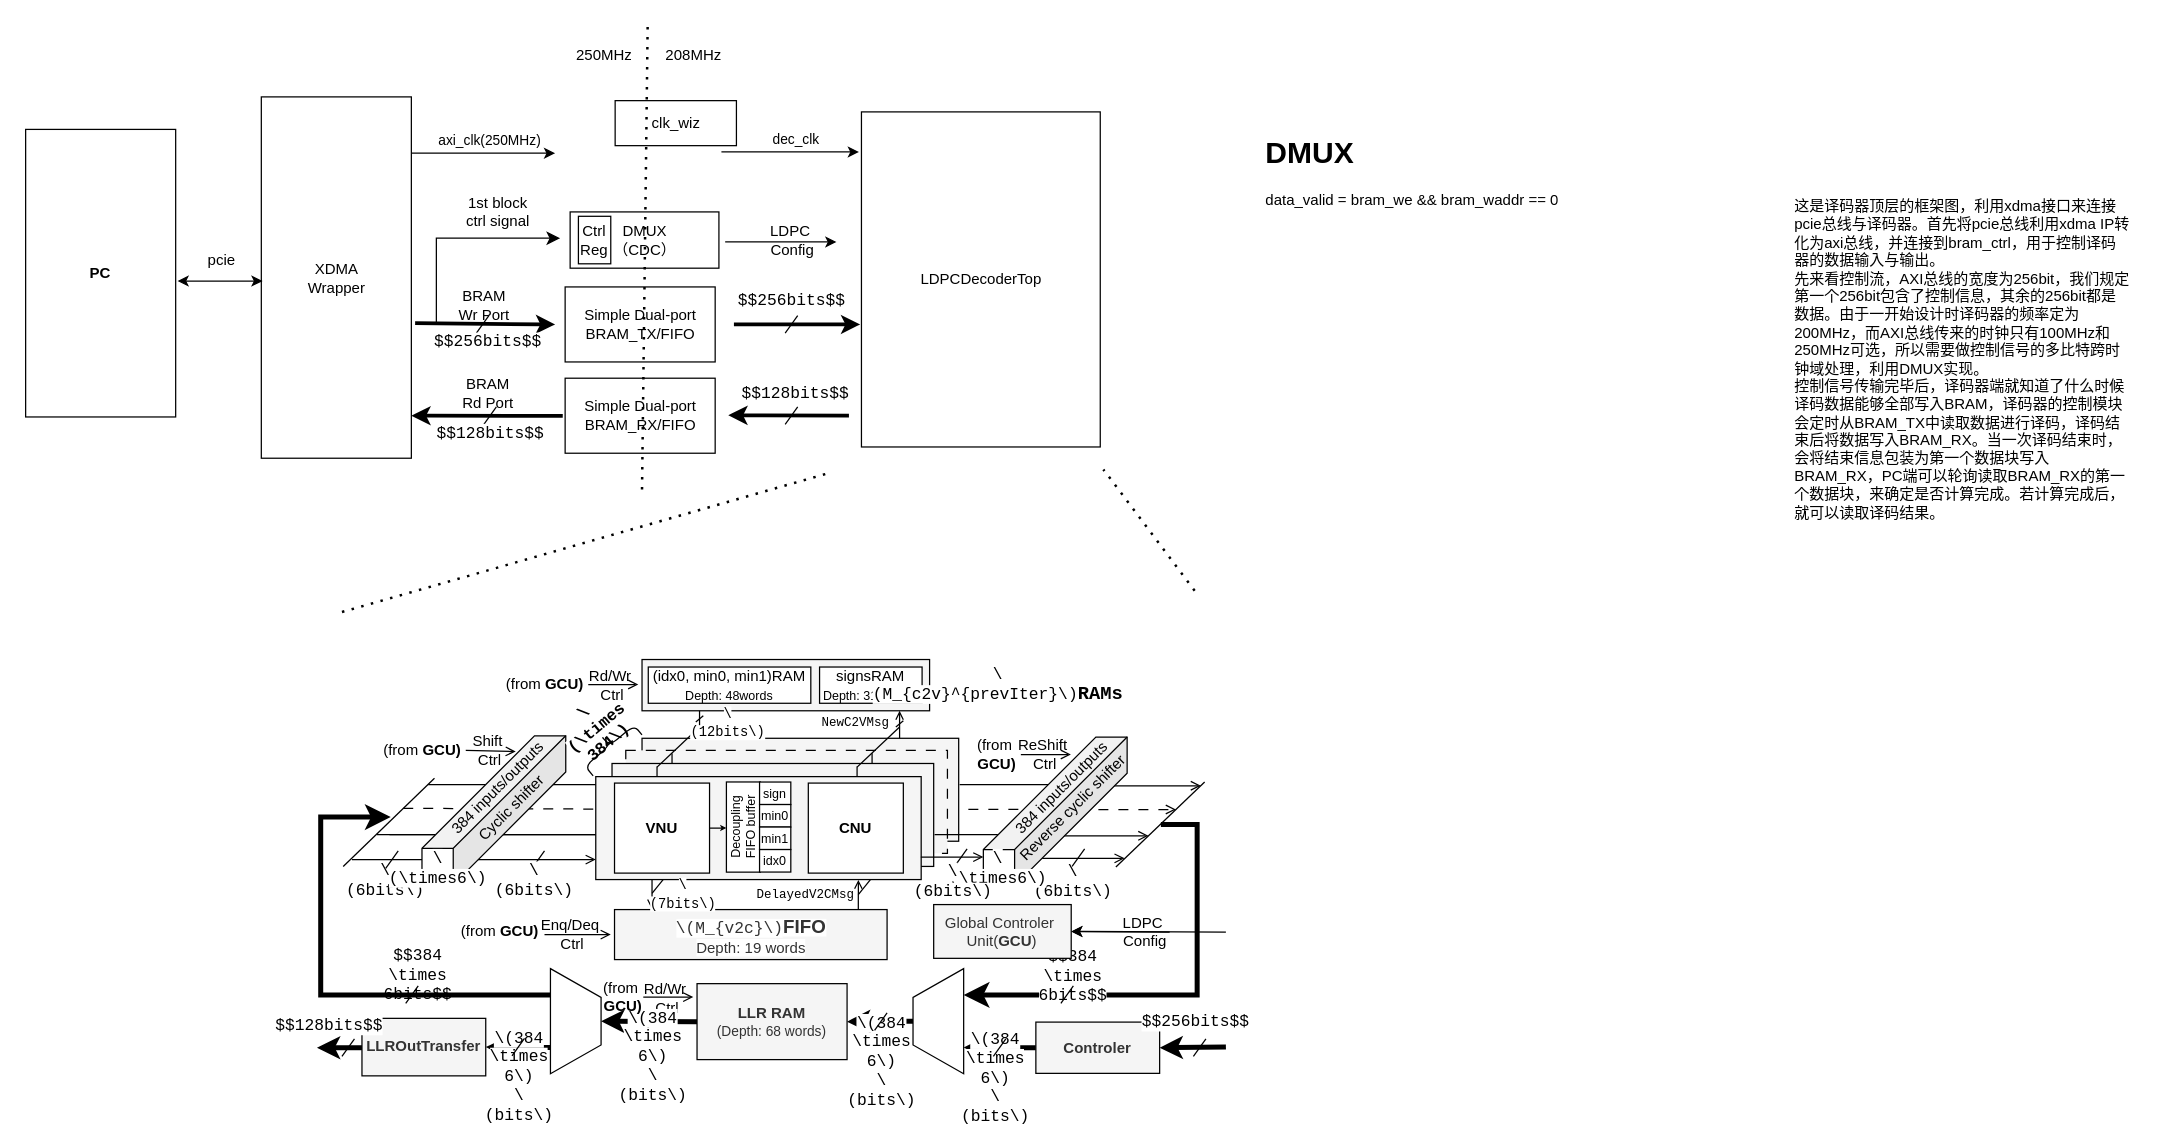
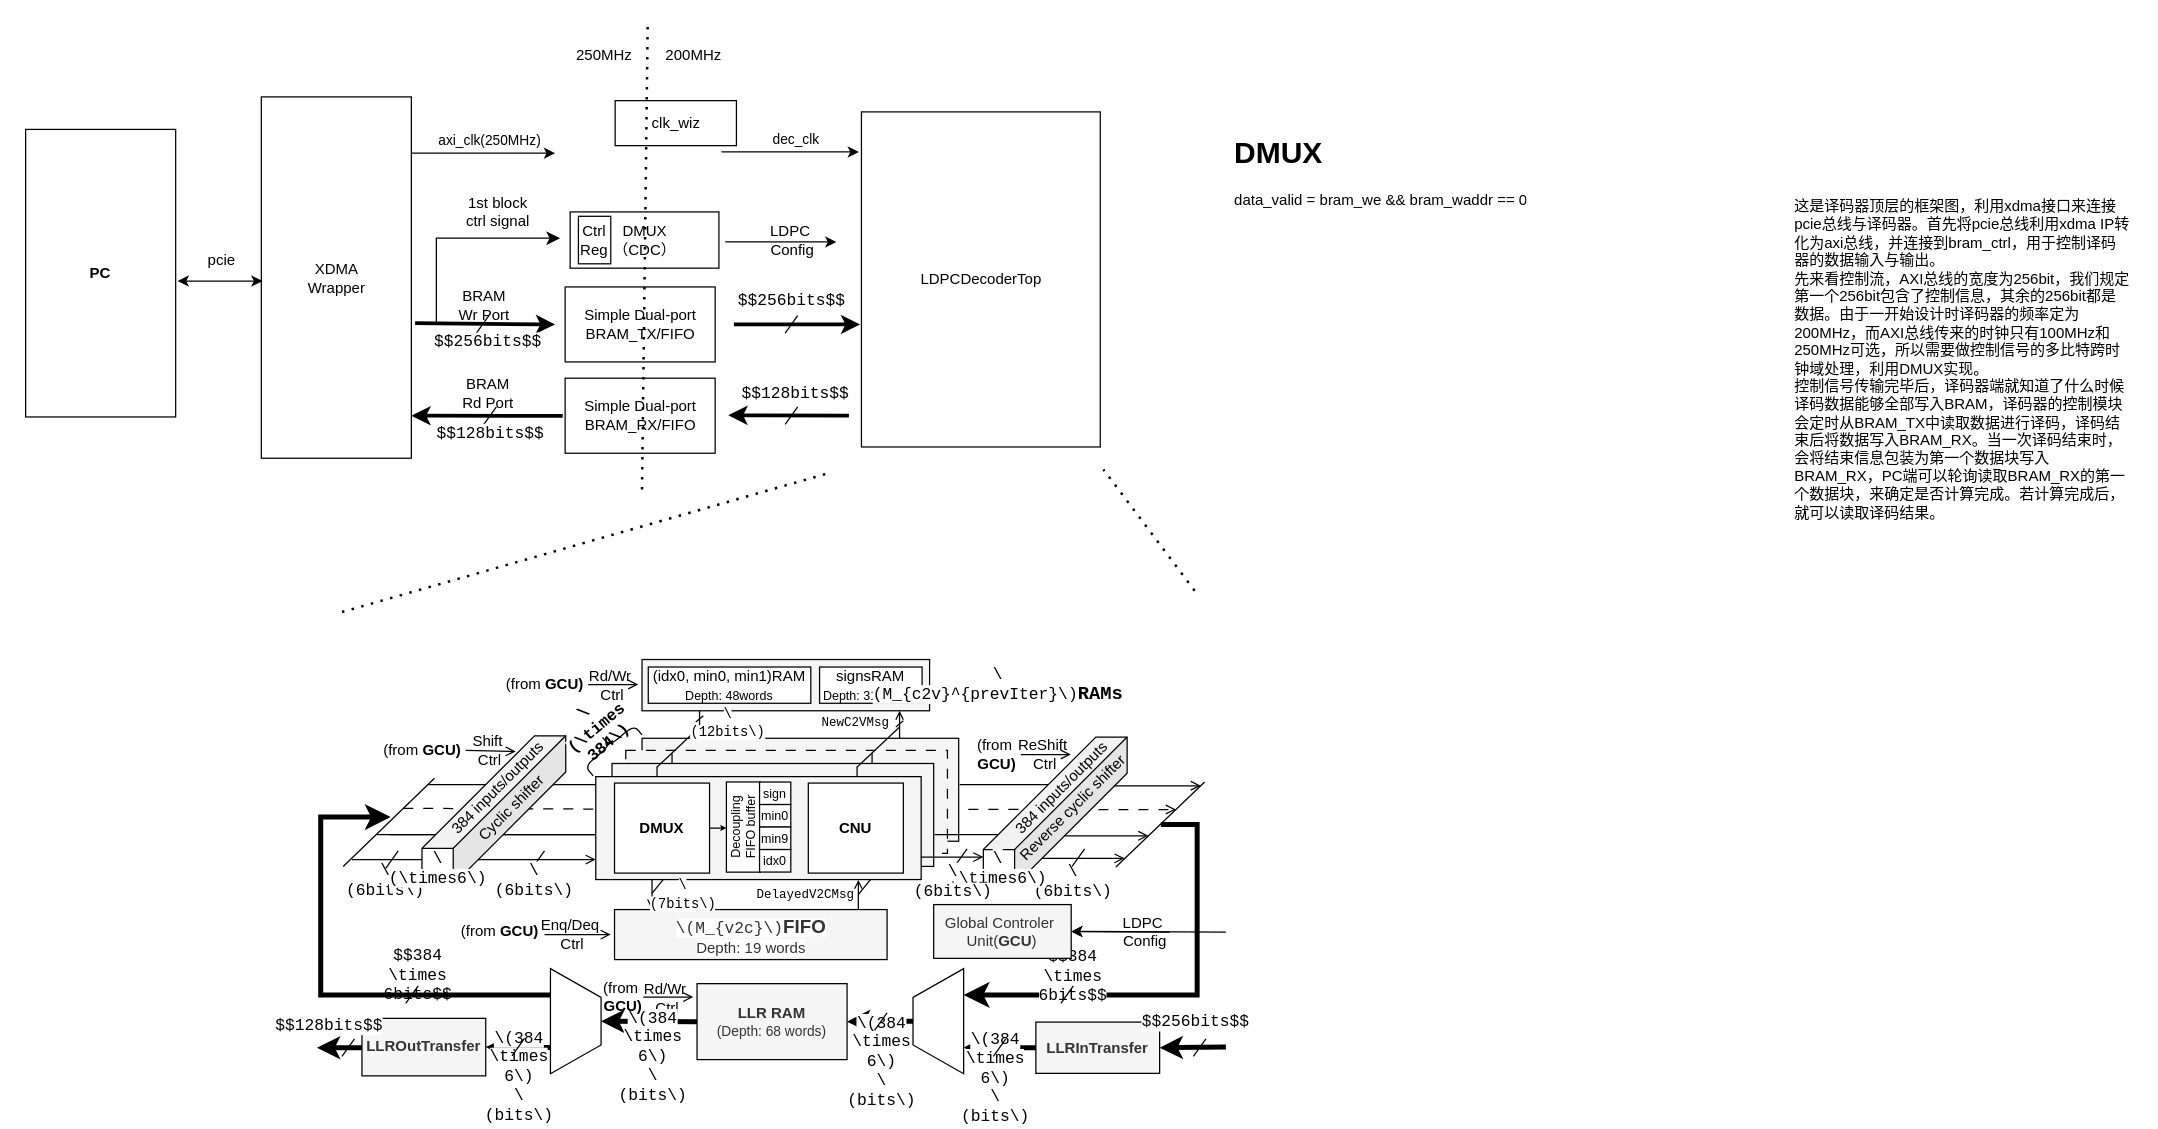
(694, 56) -> (694, 56)
(1429, 202) -> (1398, 202)
(662, 828) -> (662, 828)
(775, 838) -> (775, 838)
(1098, 1048) -> (1098, 1048)
